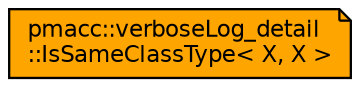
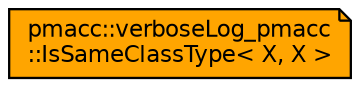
(180, 44) -> (180, 44)
